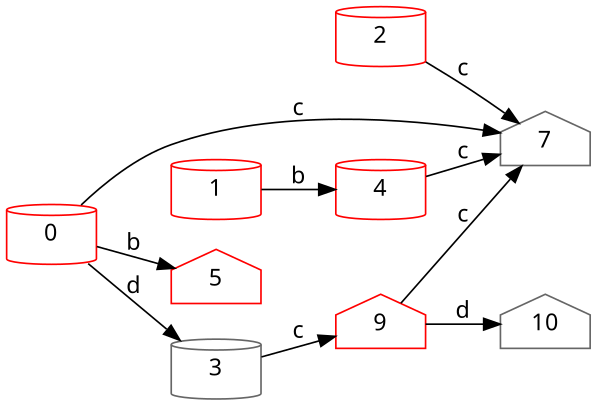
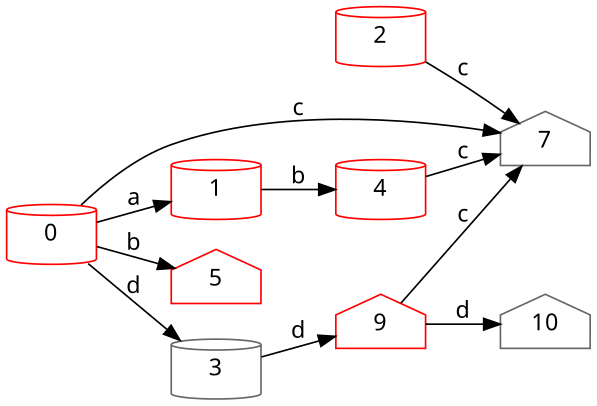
none -> (126, 214)
(298, 332) -> (298, 332)
